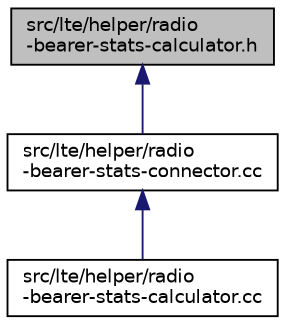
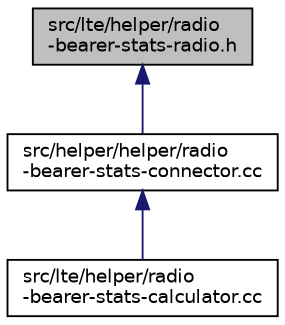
(143, 37) -> (143, 37)
(143, 162) -> (143, 162)
